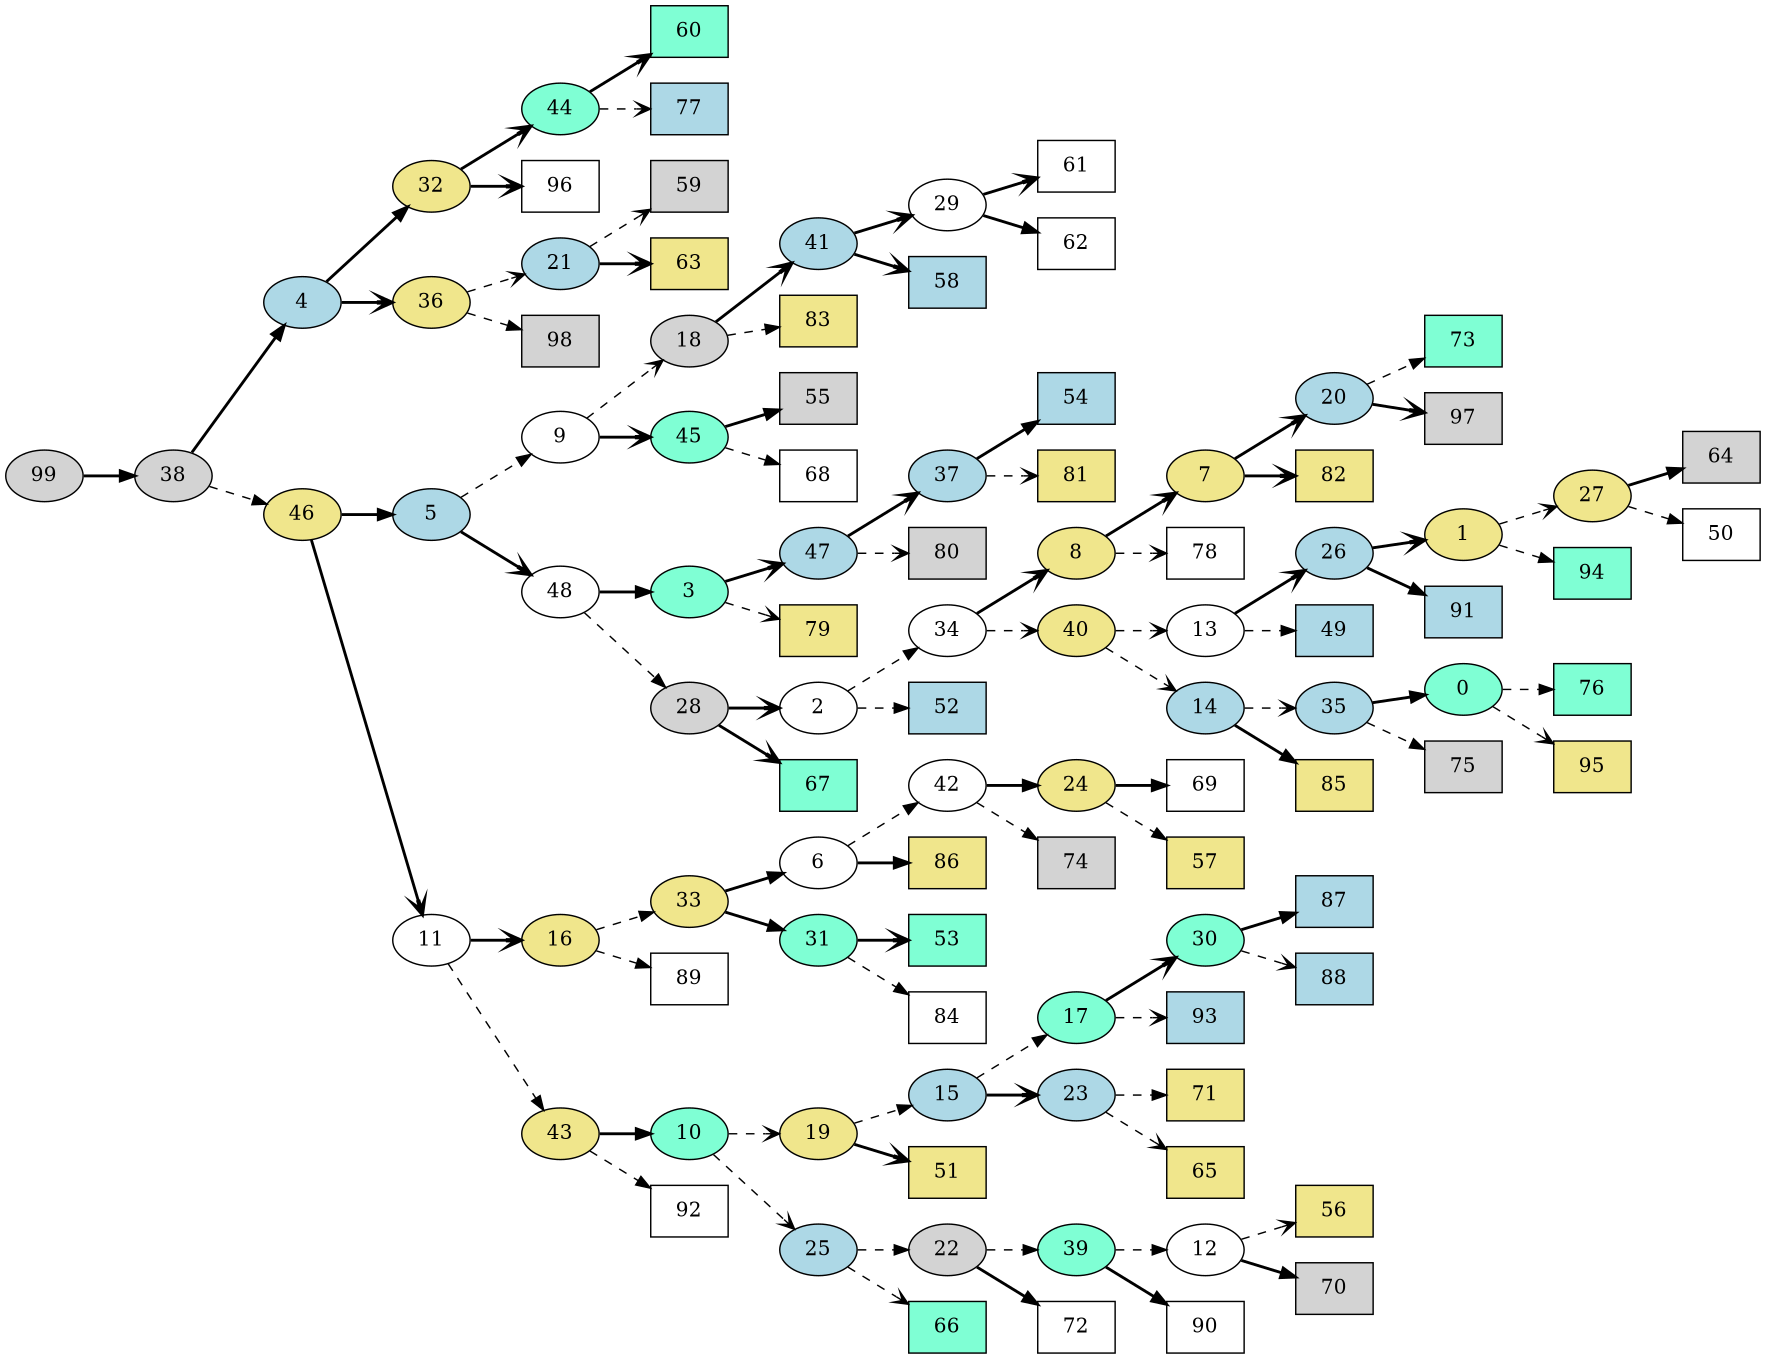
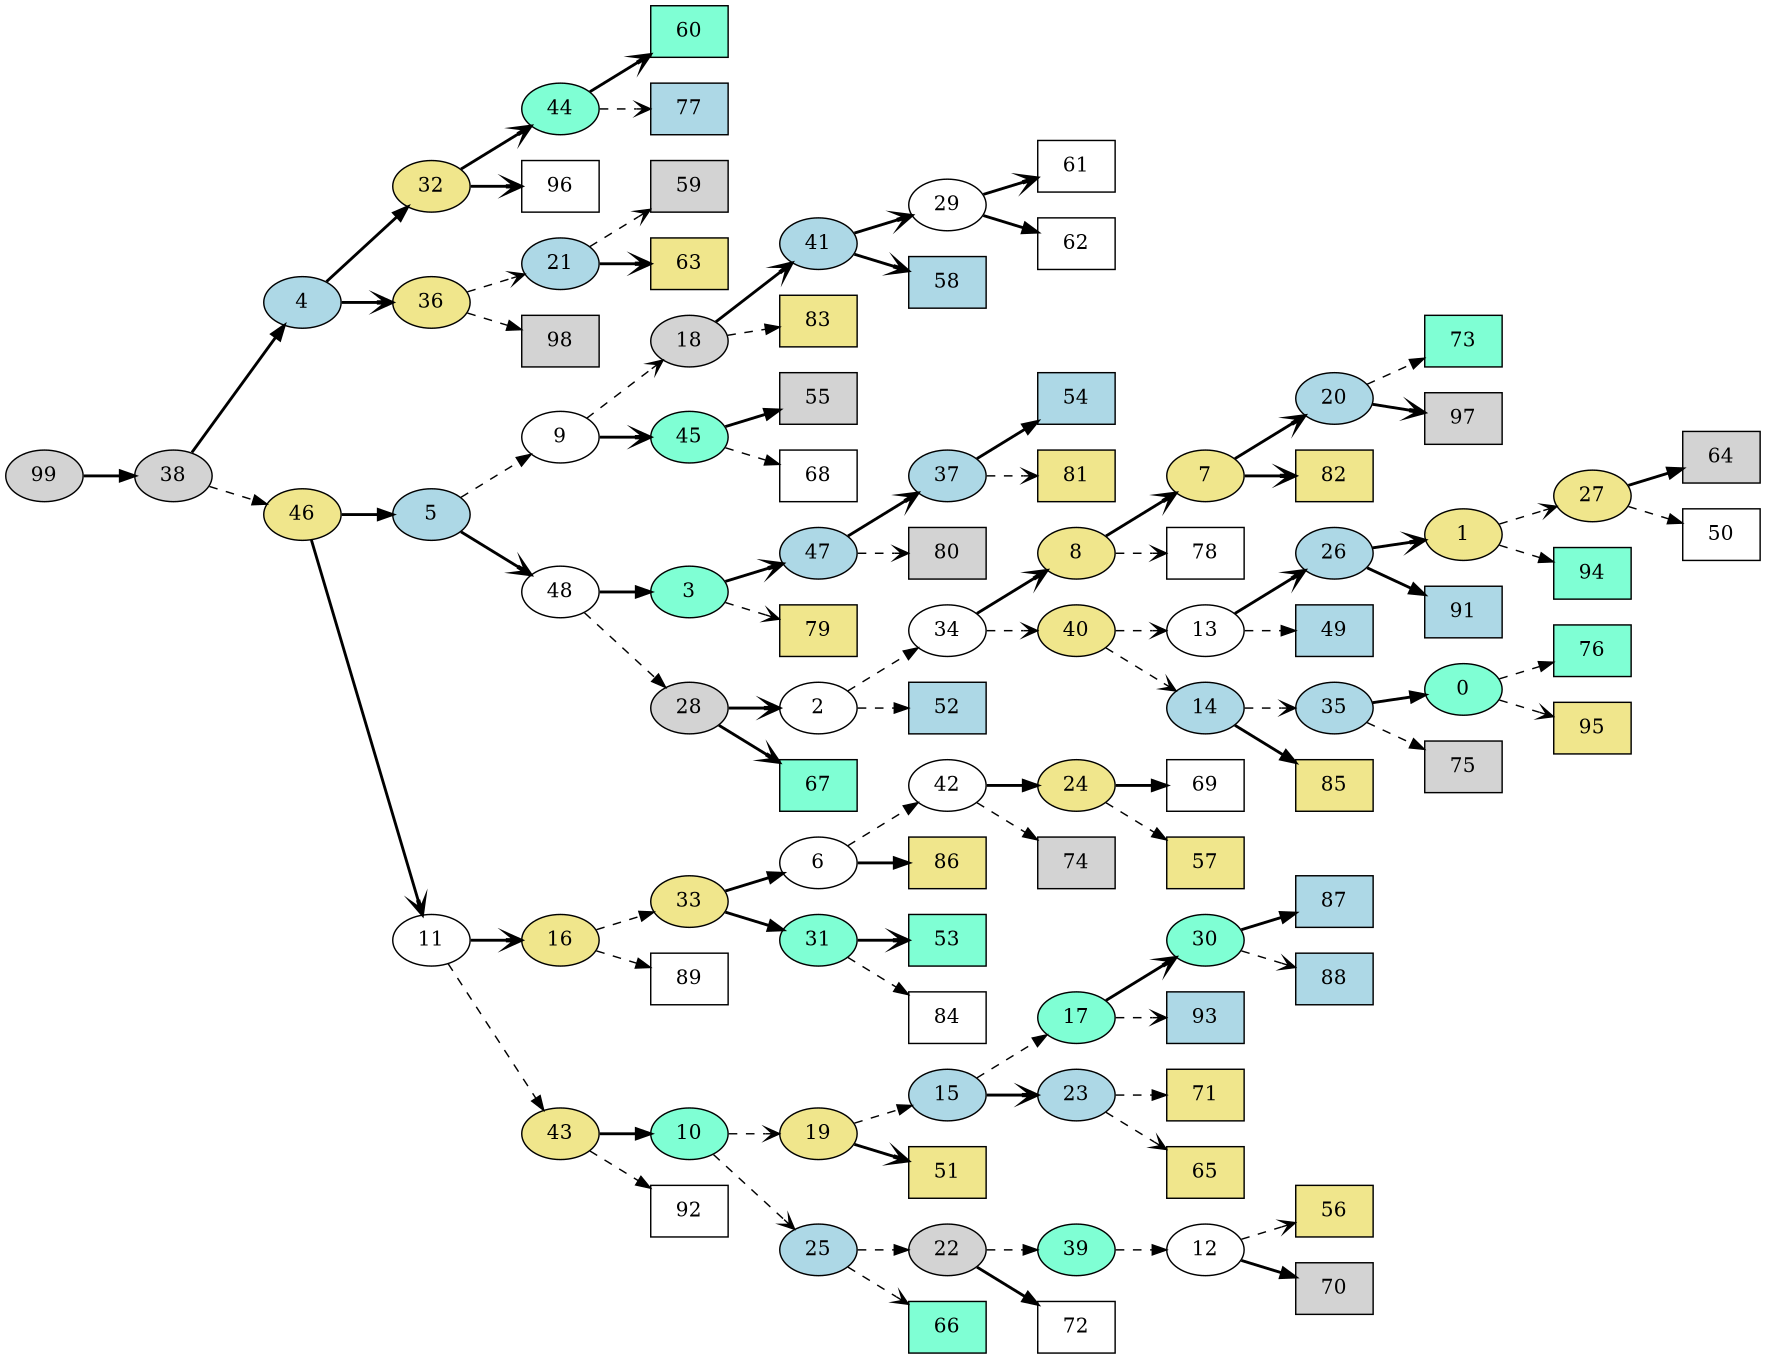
(1205, 1327) -> none
